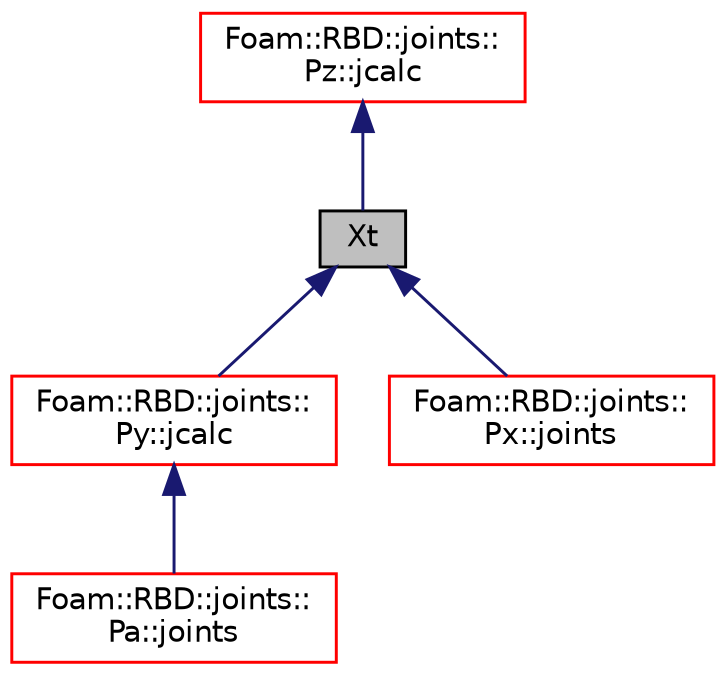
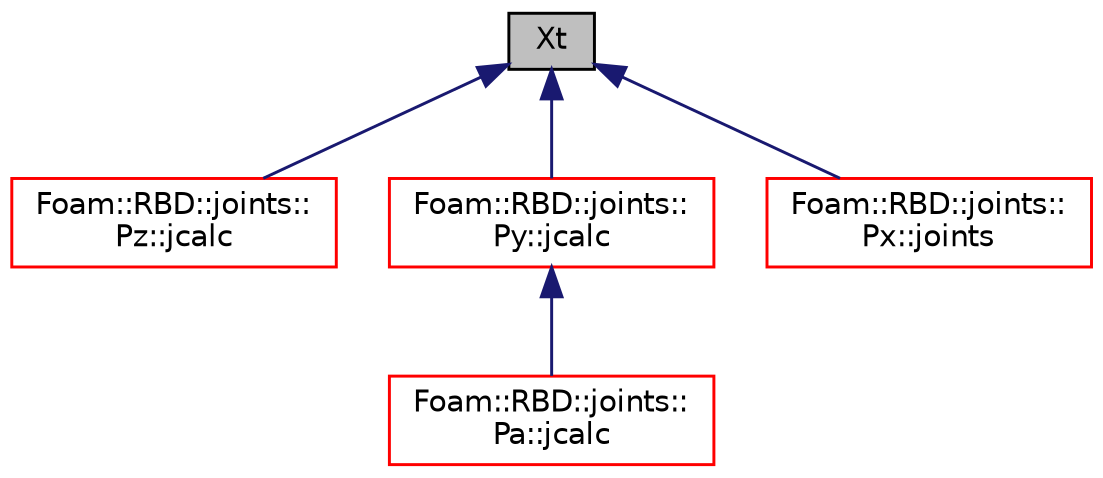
(363, 171) -> (372, 128)
(174, 618) -> (552, 420)
